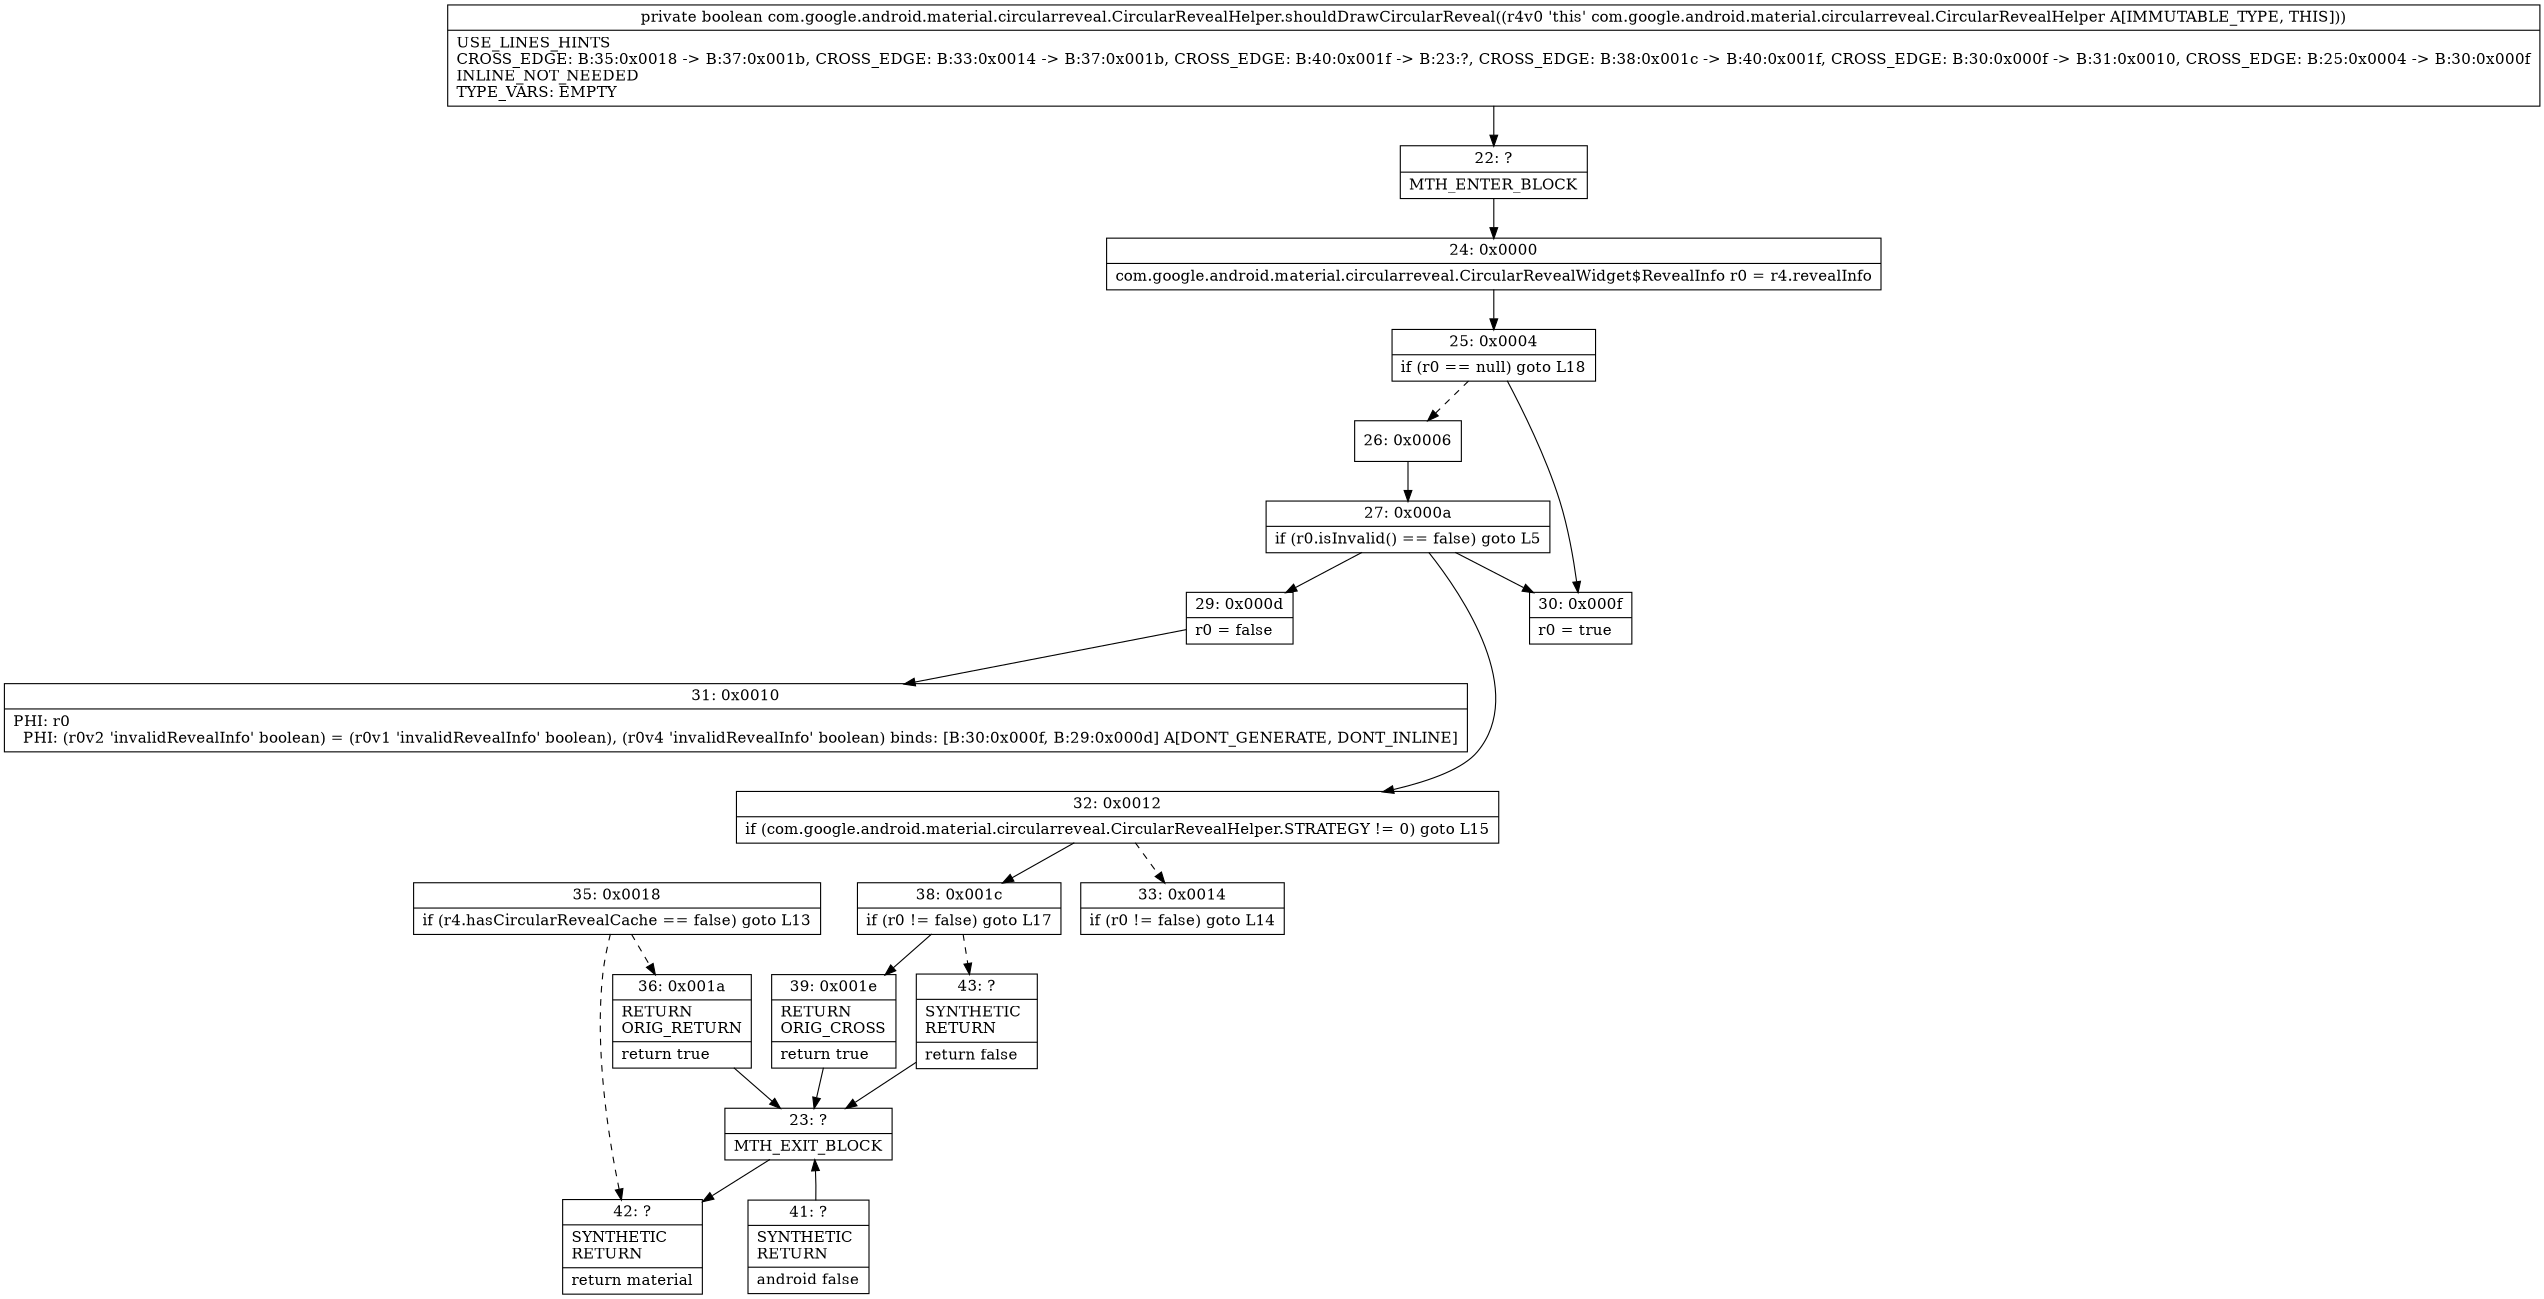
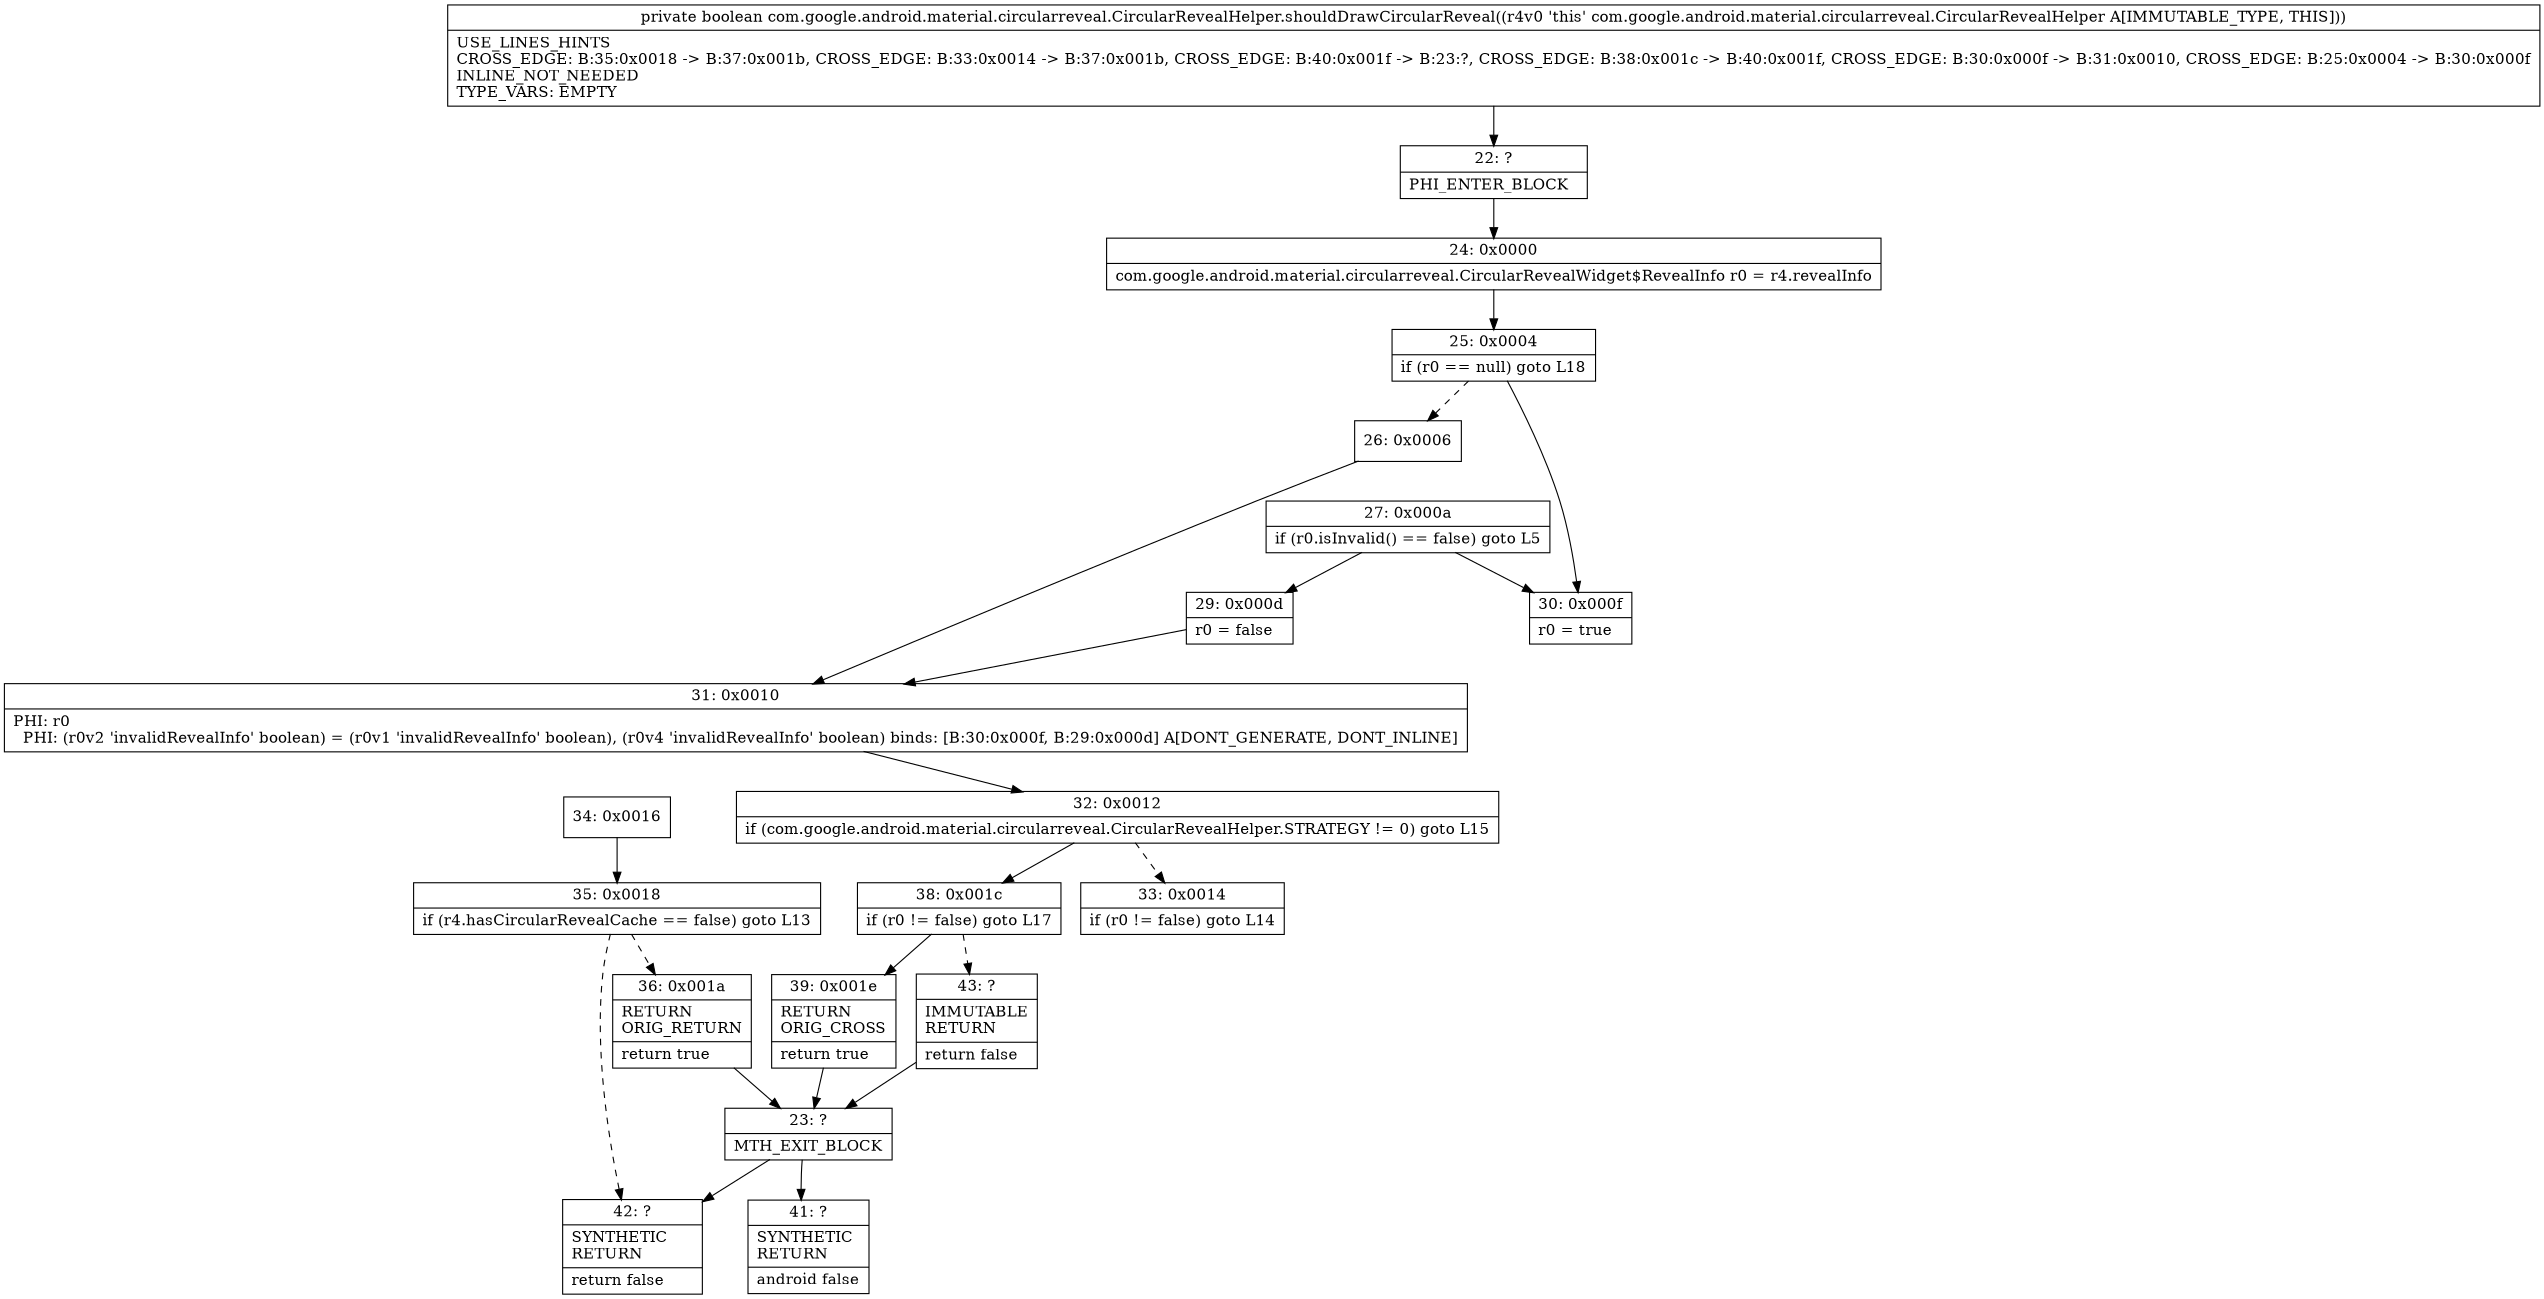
(1494, 185) -> (1489, 185)
(1408, 476) -> (1090, 569)
(1495, 692) -> (938, 770)
none -> (617, 817)
(974, 1012) -> (977, 1012)
(816, 1186) -> (801, 1174)
(632, 1280) -> (618, 1280)
